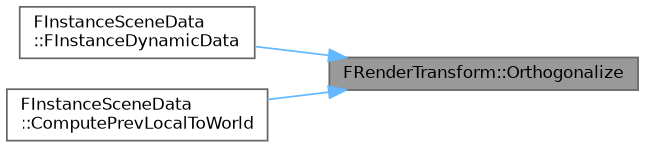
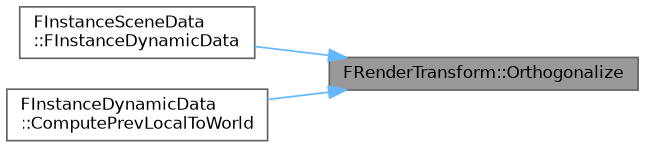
(137, 115) -> (137, 115)
